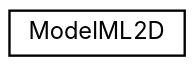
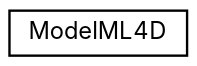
(97, 33) -> (98, 33)
